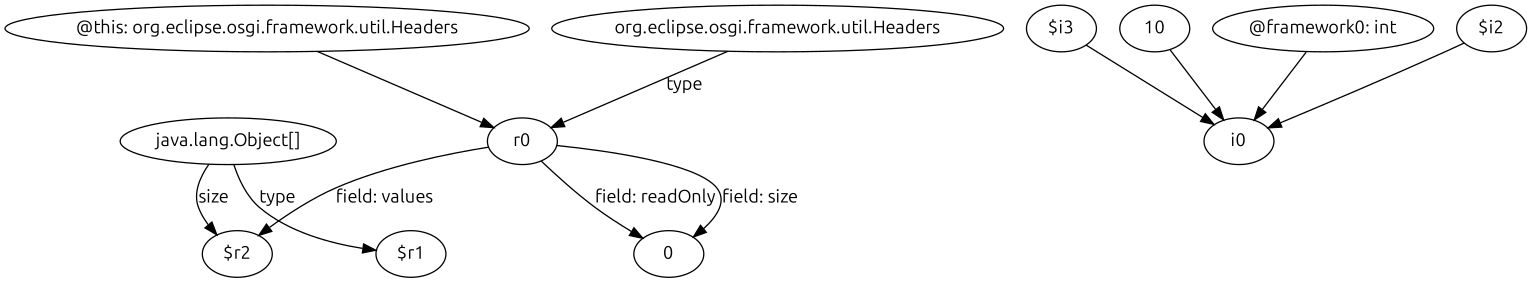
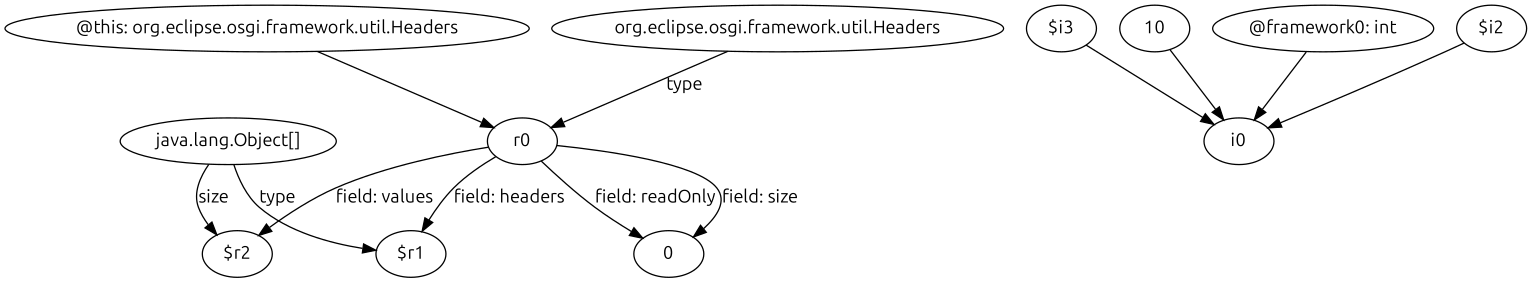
none -> (458, 184)
